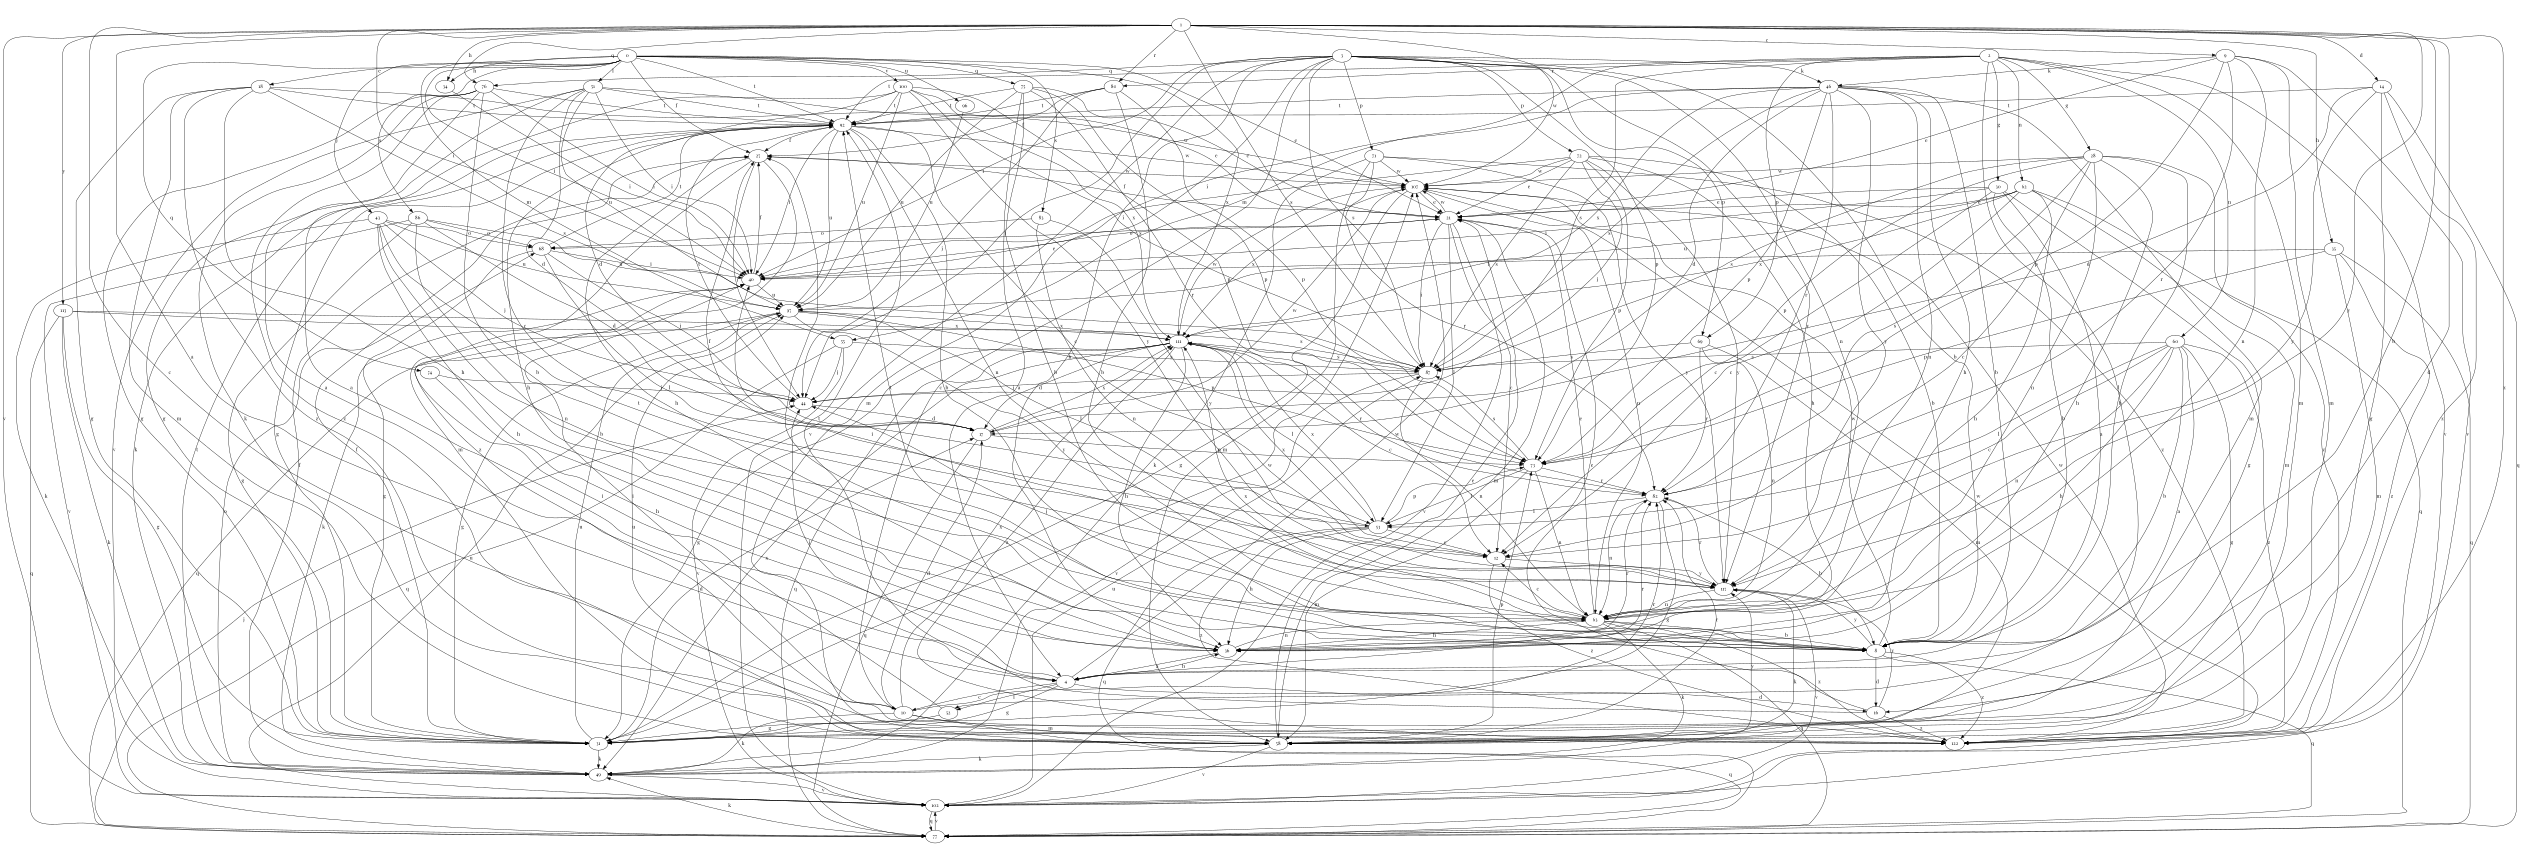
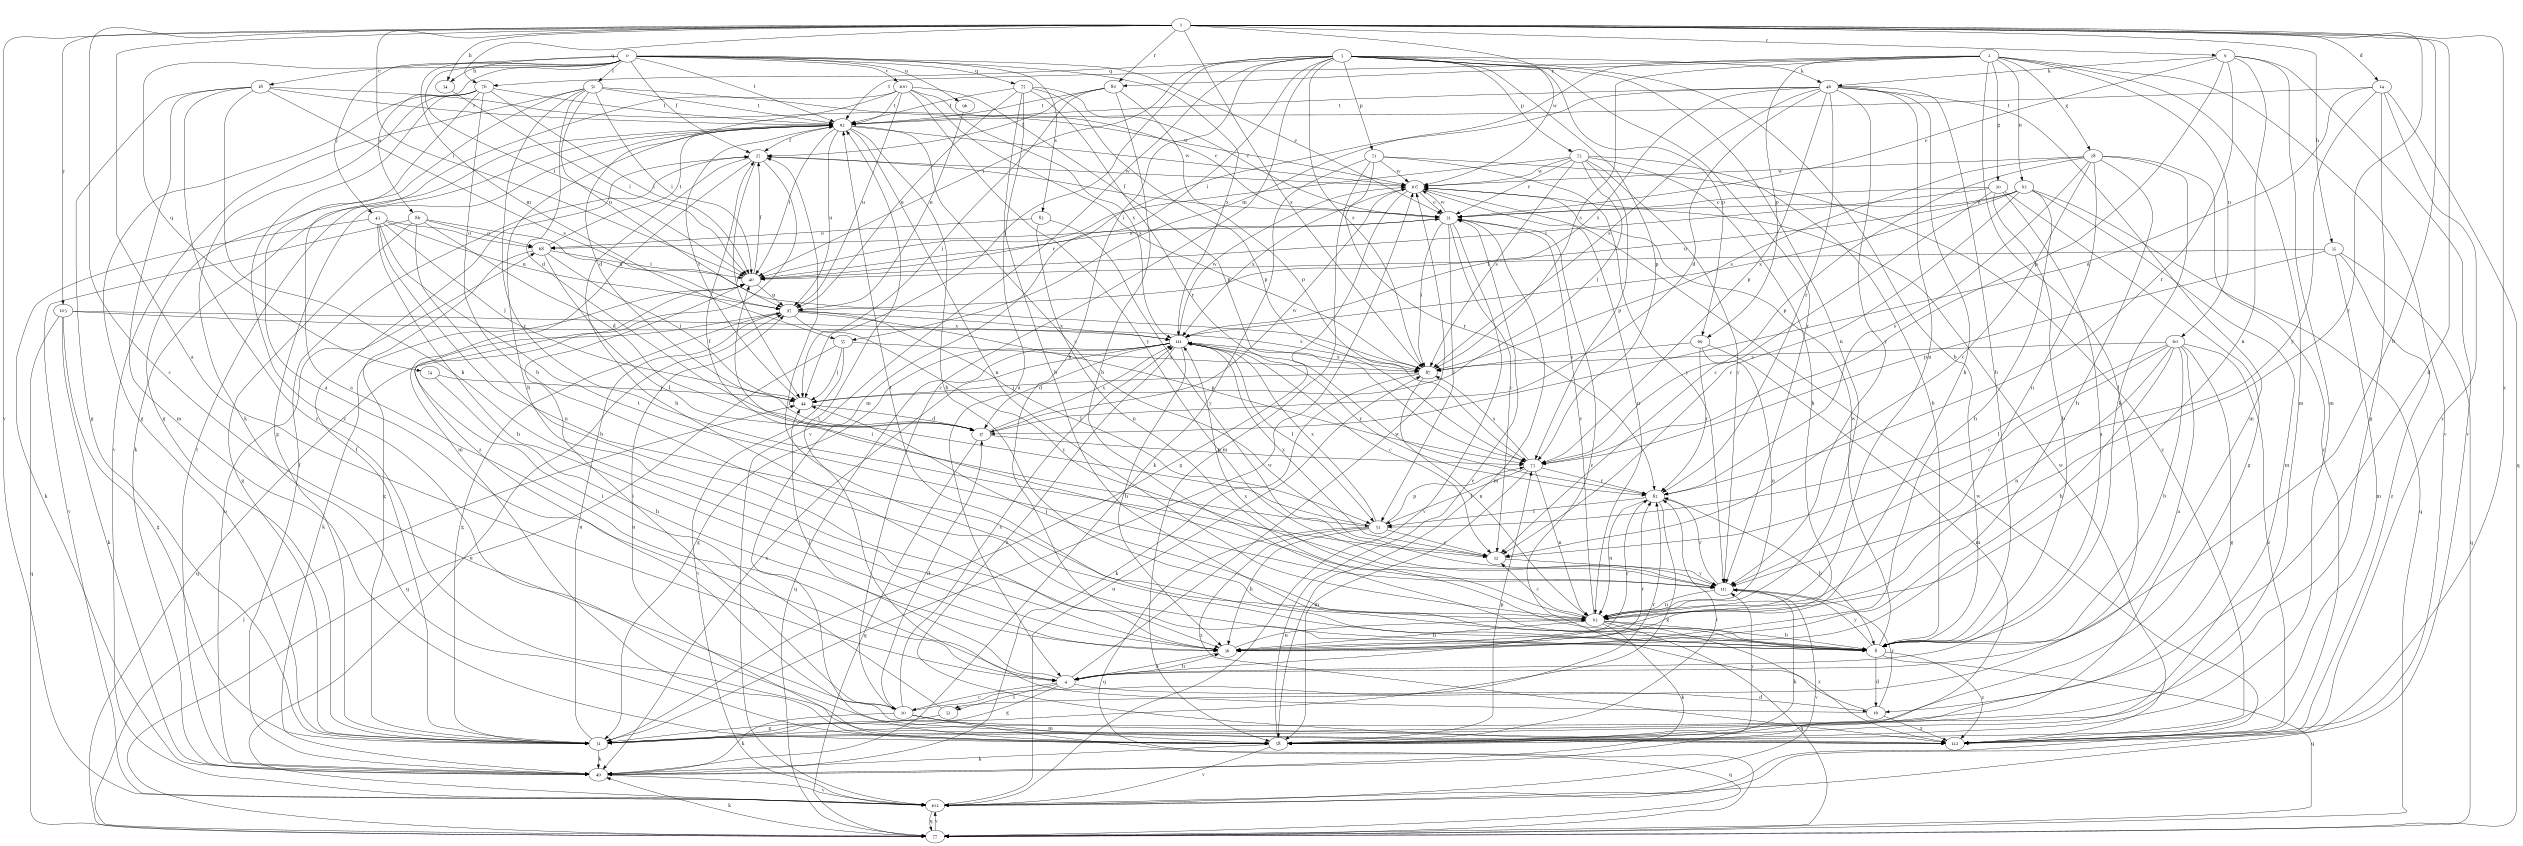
(63, 311) -> (63, 311)
(737, 559) -> none
(1117, 574) -> (1117, 574)
(1690, 687) -> none
